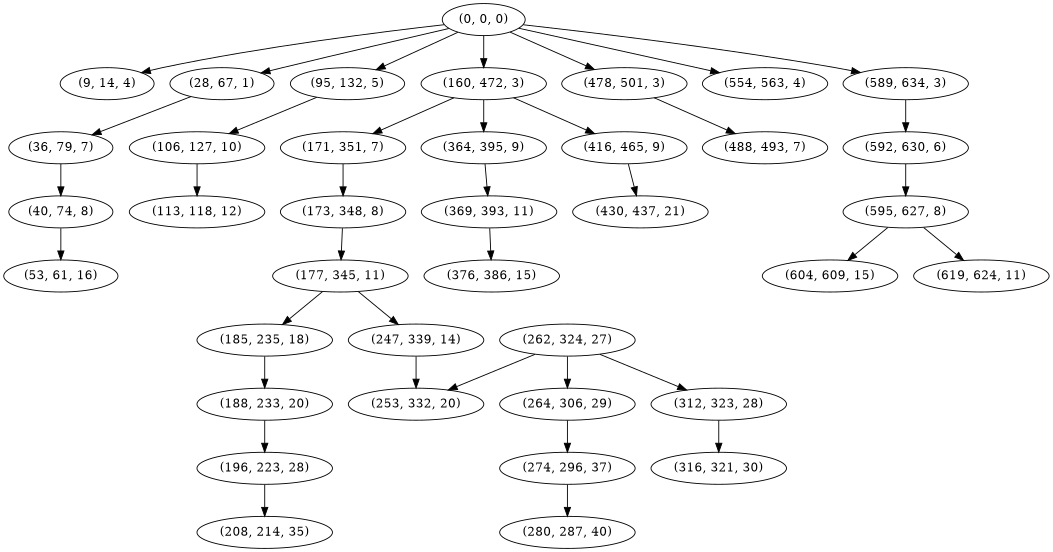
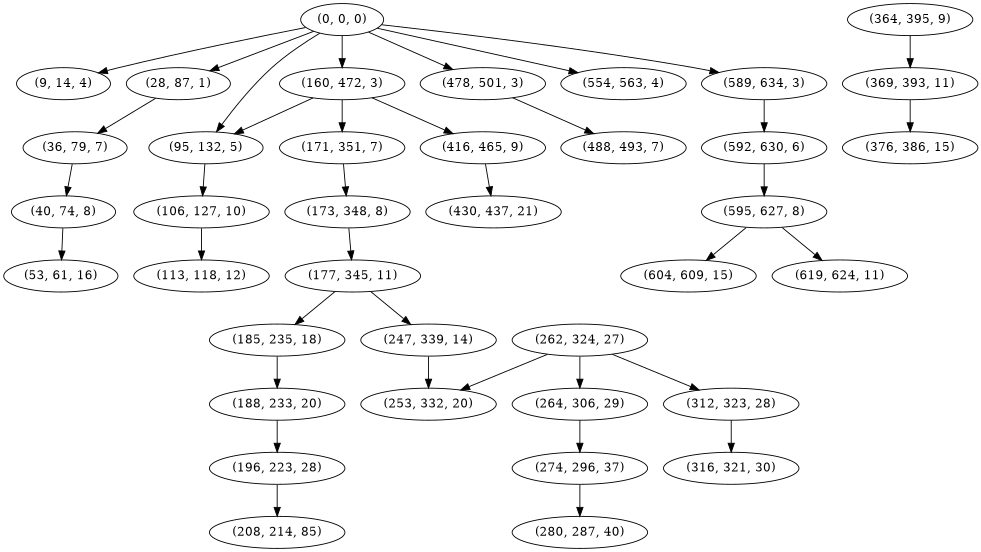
(222, 84) -> (178, 84)
(484, 111) -> (278, 114)
(265, 532) -> (277, 532)
